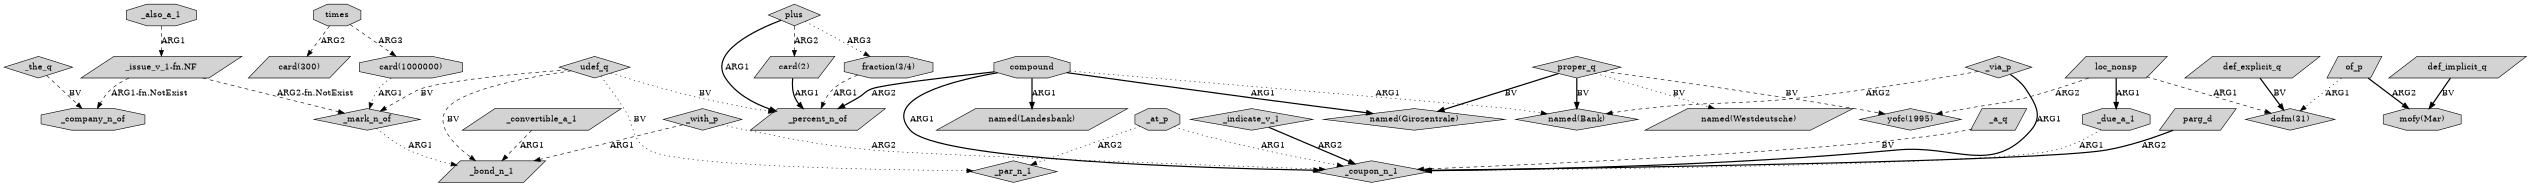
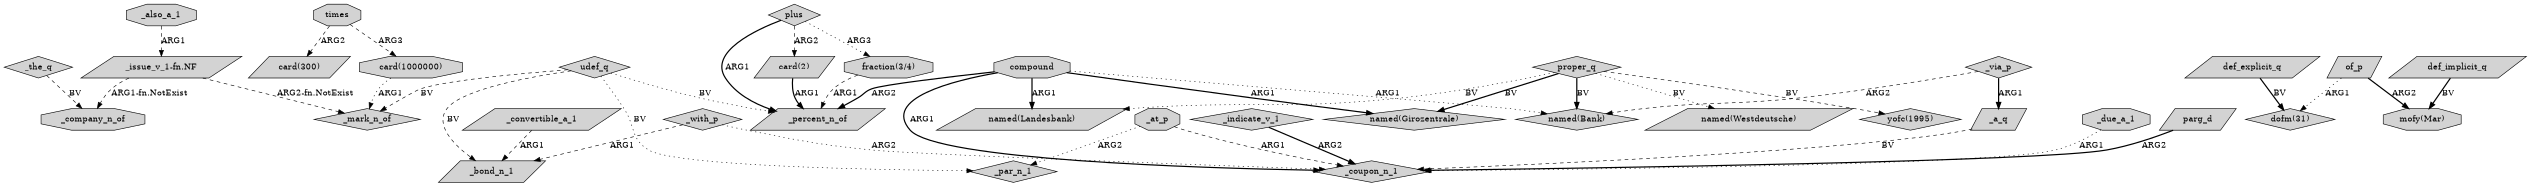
(2116, 67) -> none
none -> (1343, 103)
(1255, 148) -> (1255, 148)
(411, 151) -> none
(1769, 160) -> (1999, 90)
